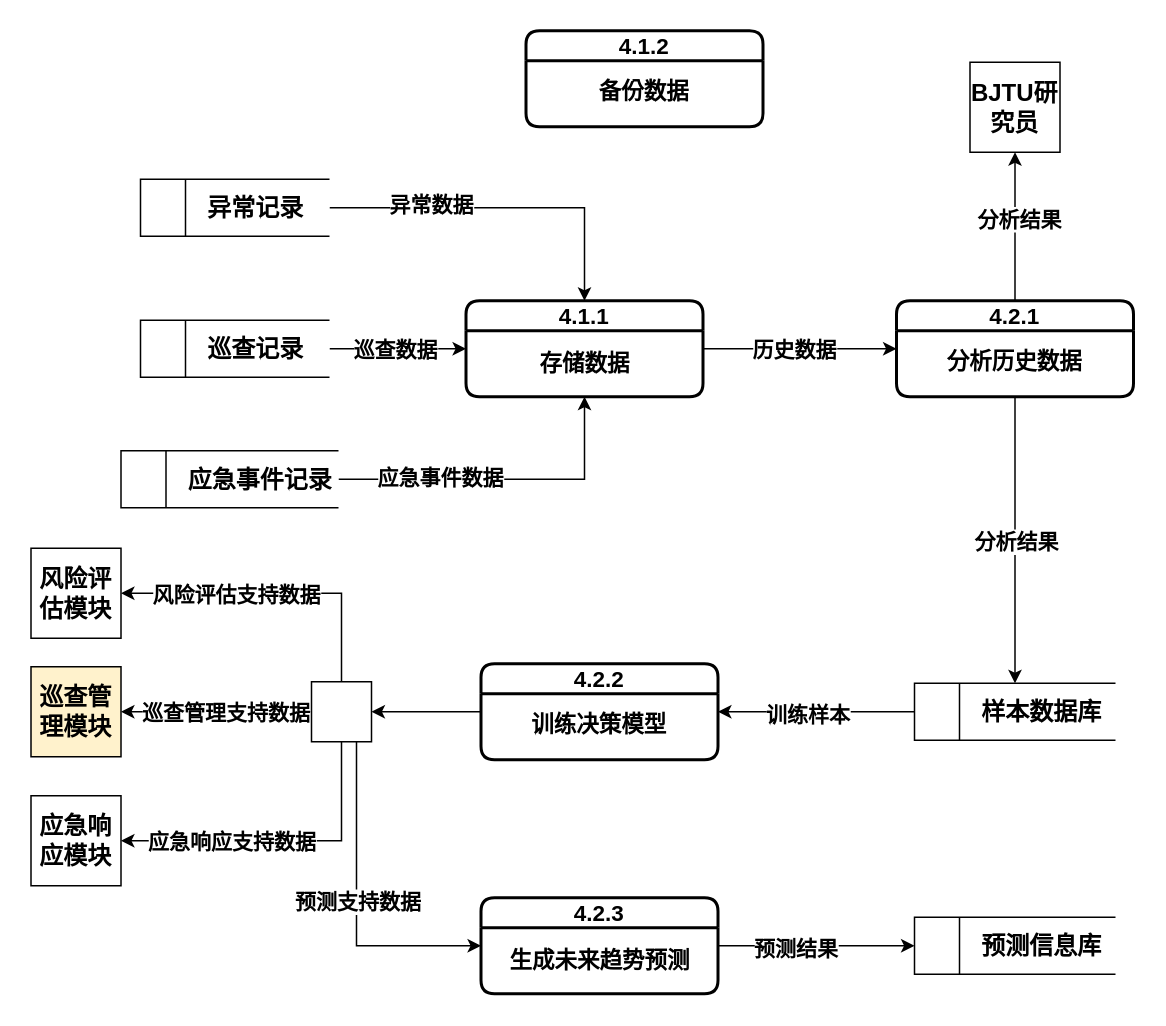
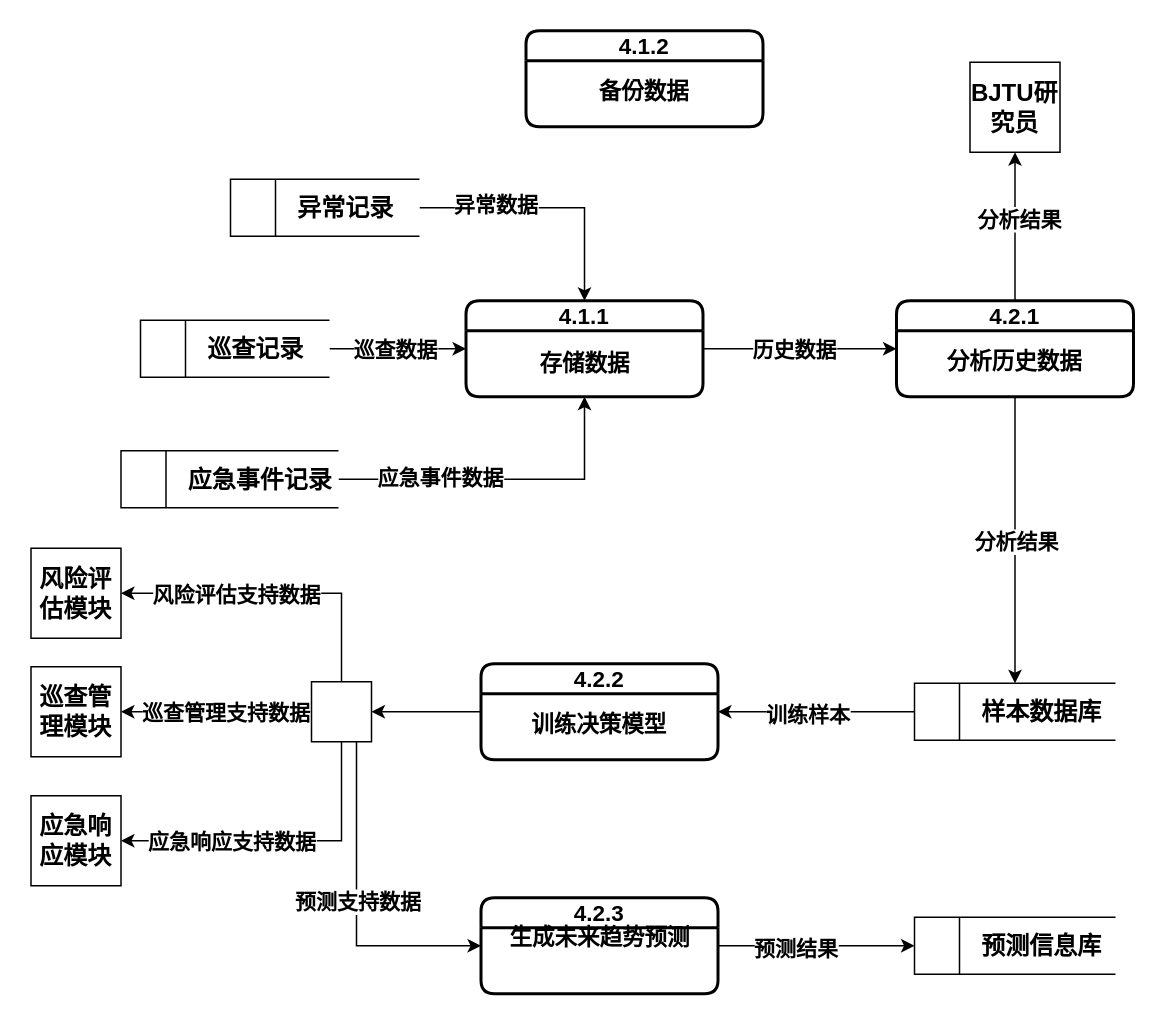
(235, 208) -> (325, 208)
(76, 712) -> (76, 712)
(599, 959) -> (599, 937)
